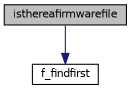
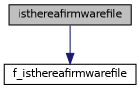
(65, 74) -> (70, 74)
